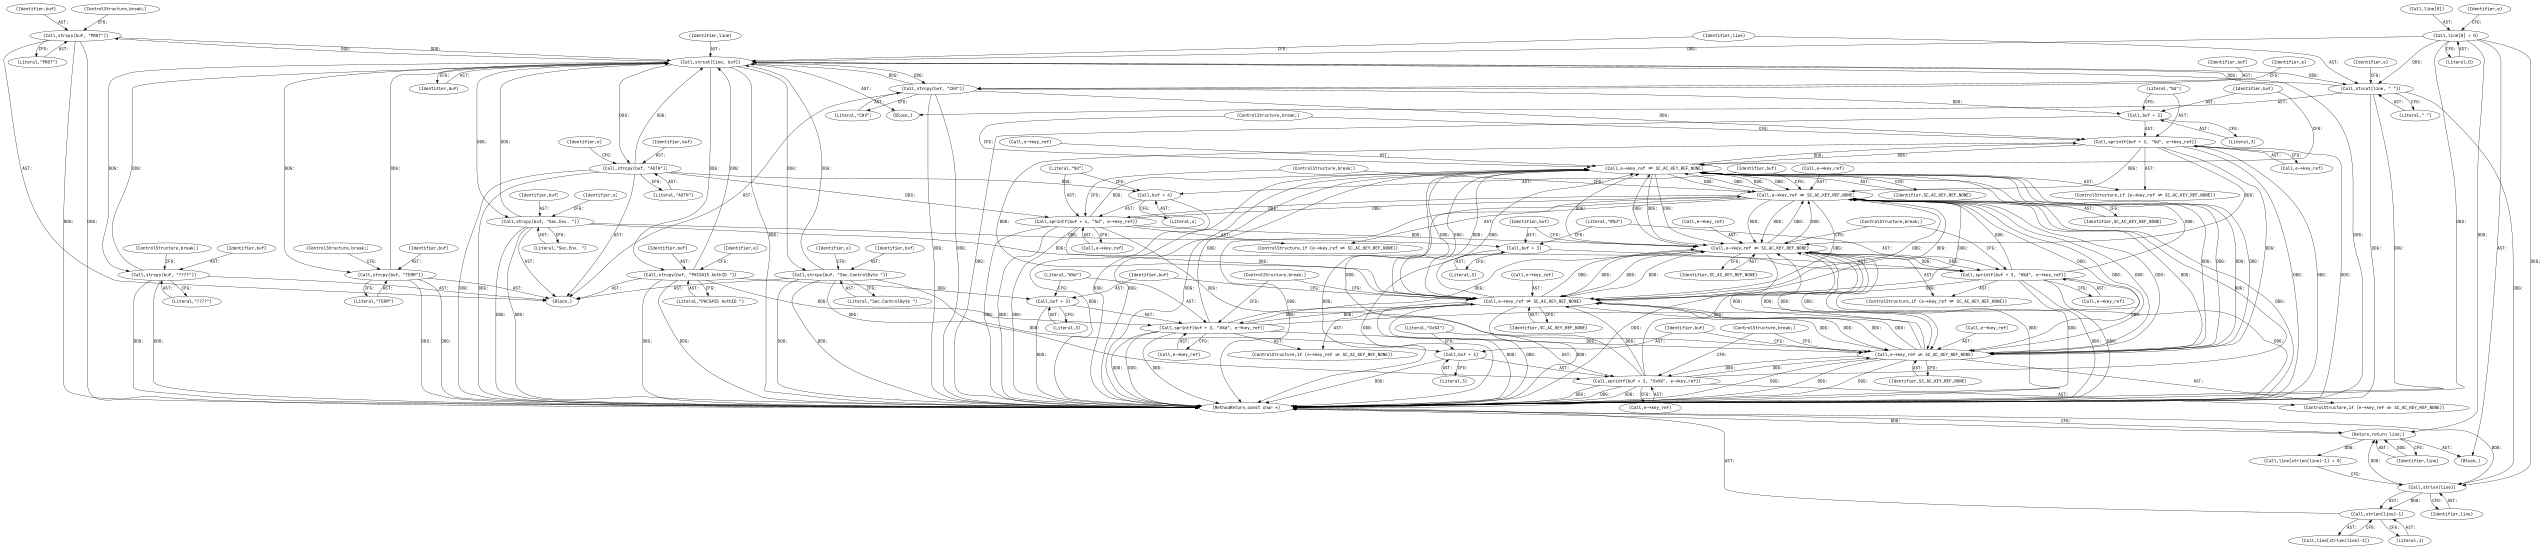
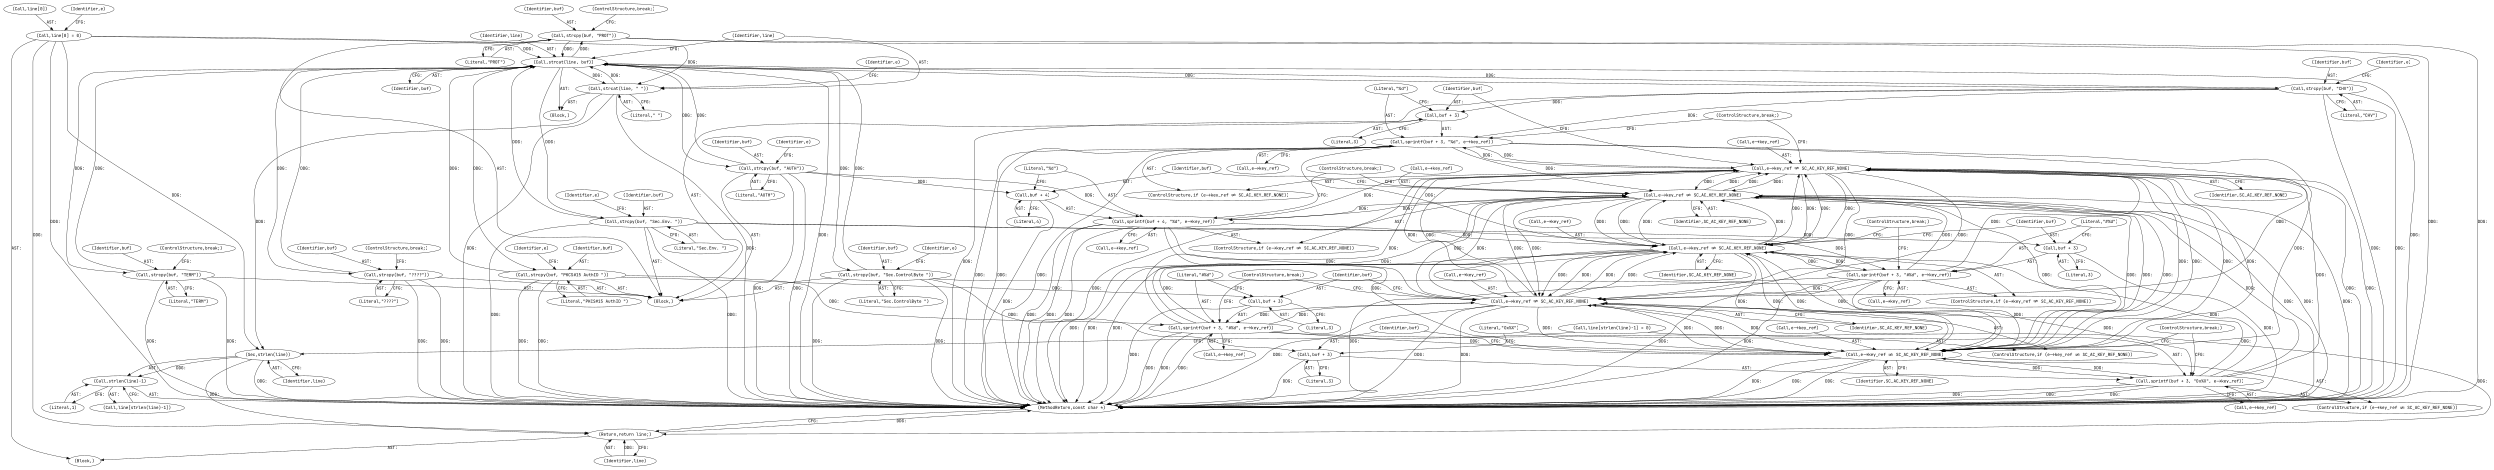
(2459, 62) -> none
(2342, 447) -> (2009, 427)
(2432, 488) -> (268, 355)
